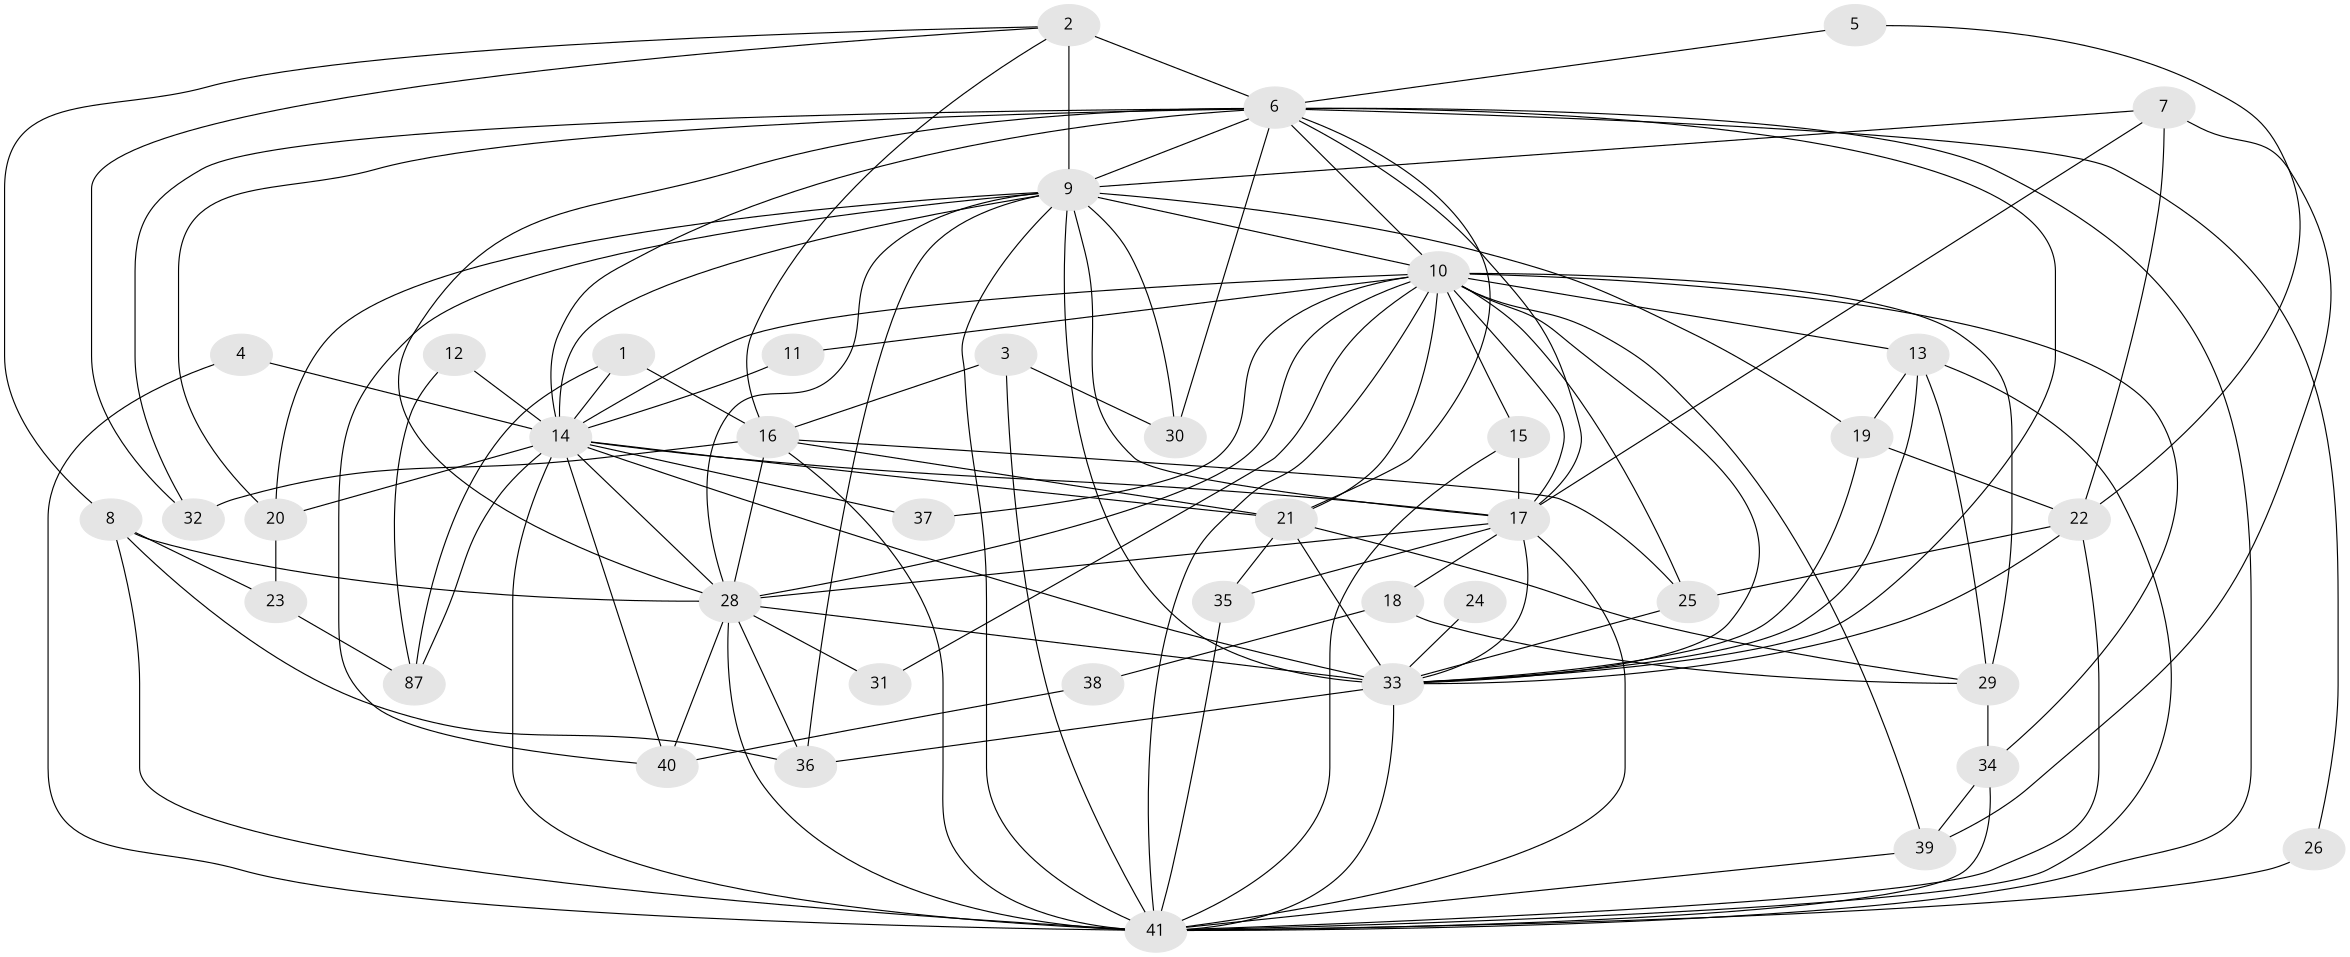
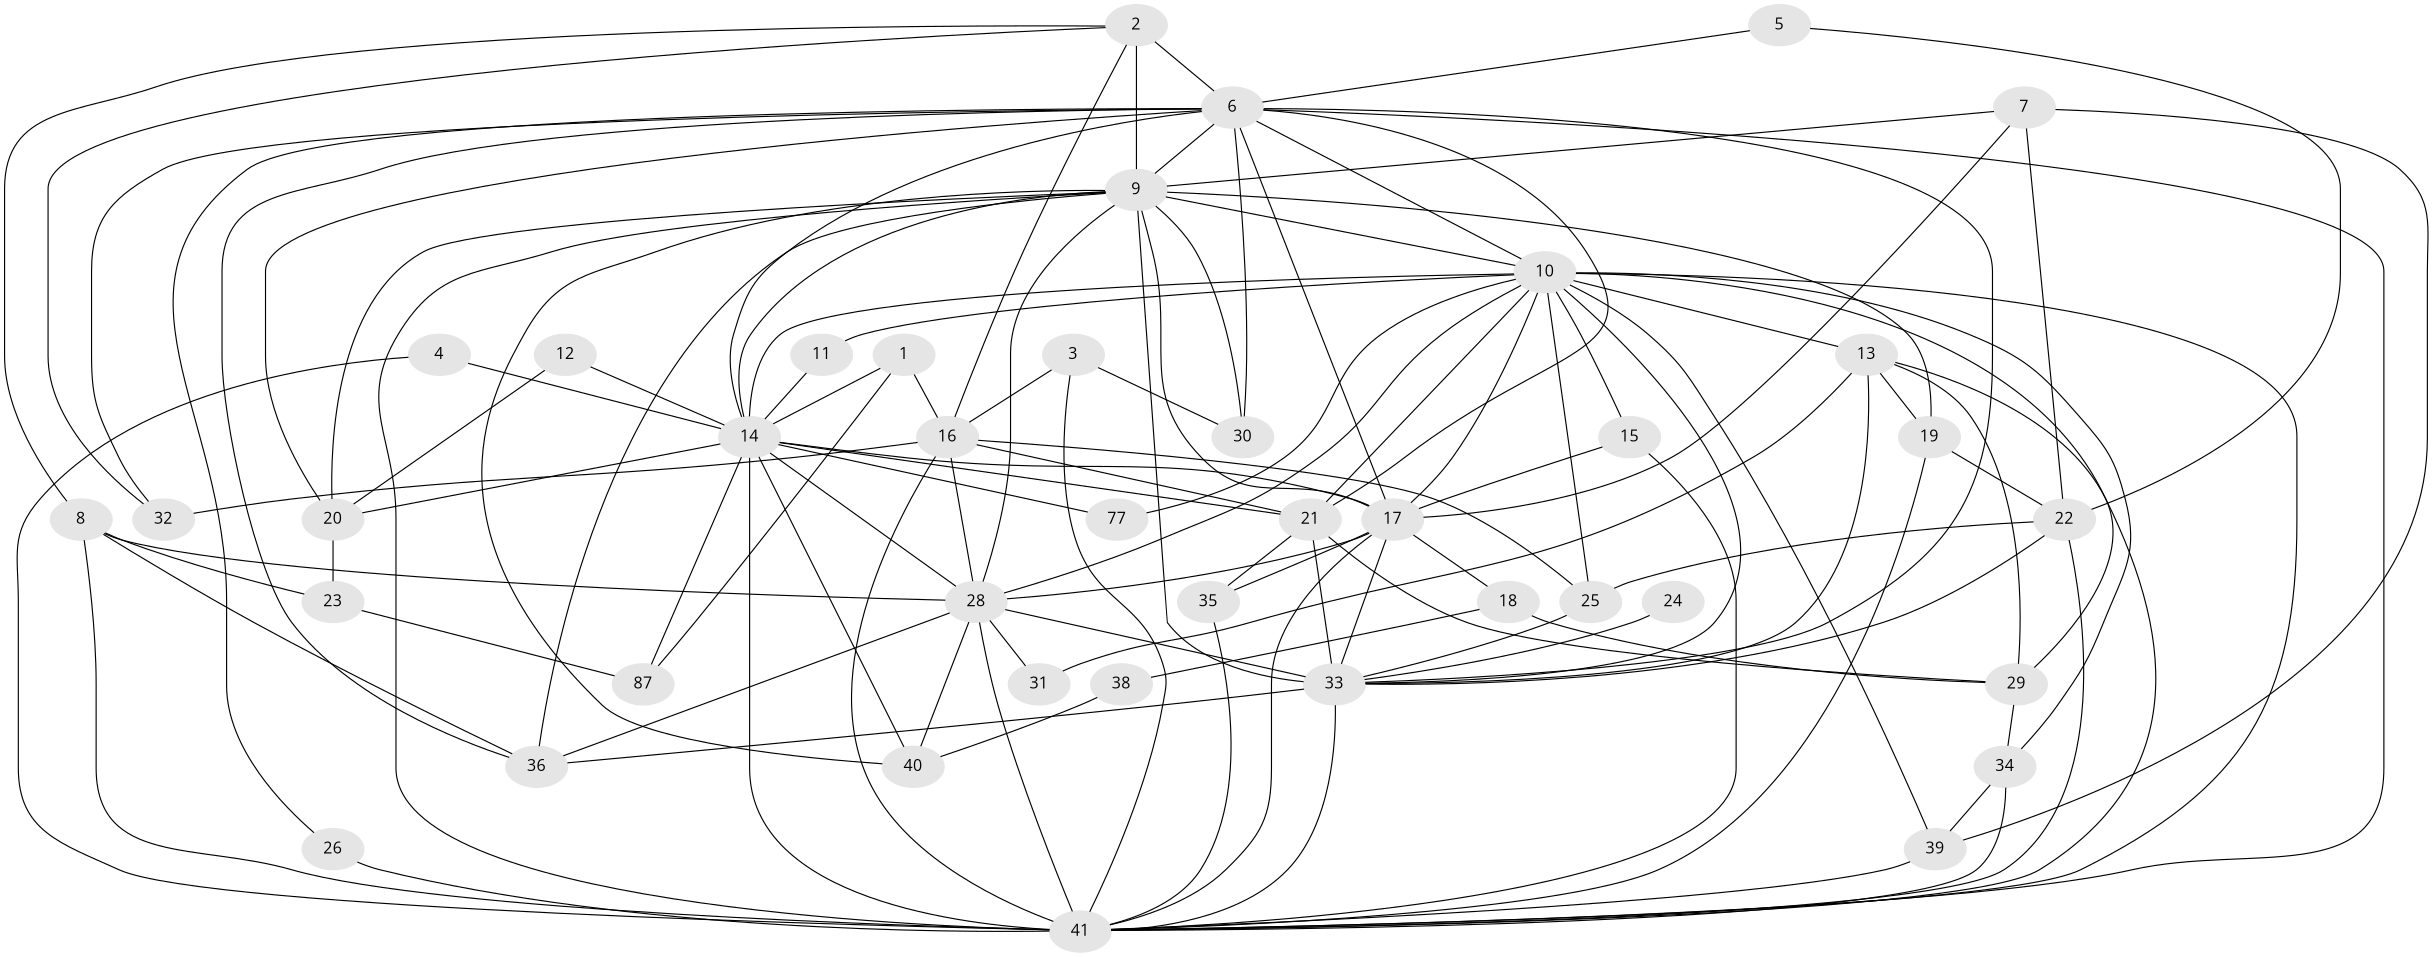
(590, 206) -> (378, 170)
(395, 514) -> (449, 437)
(1173, 517) -> (1478, 567)
(924, 520) -> (1117, 520)
(954, 566) -> none
(1745, 634) -> (1637, 877)
